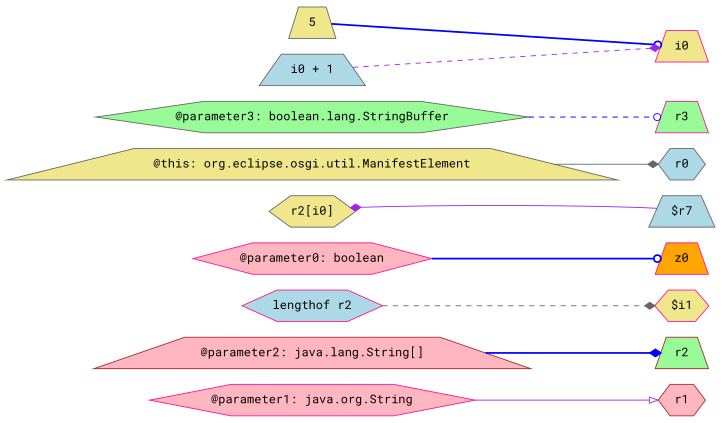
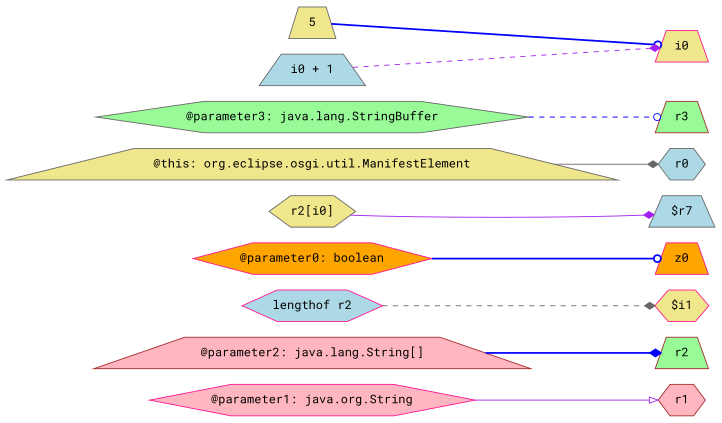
(312, 117) -> (312, 117)
(682, 117) -> (682, 117)
(509, 206) -> (497, 217)
(312, 259) -> (312, 259)
